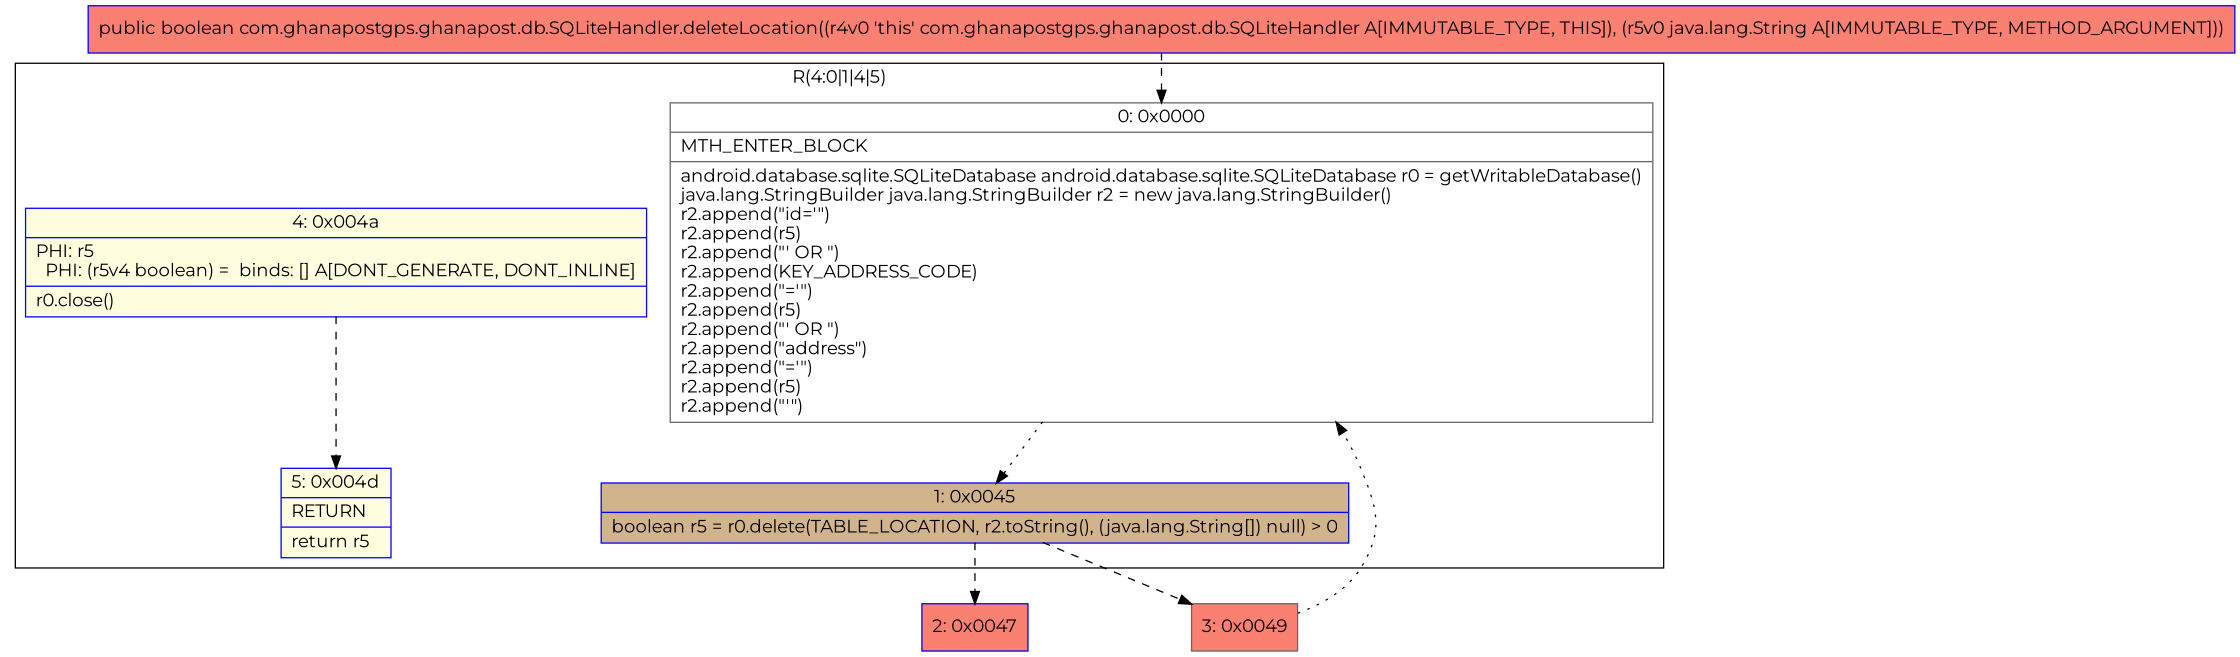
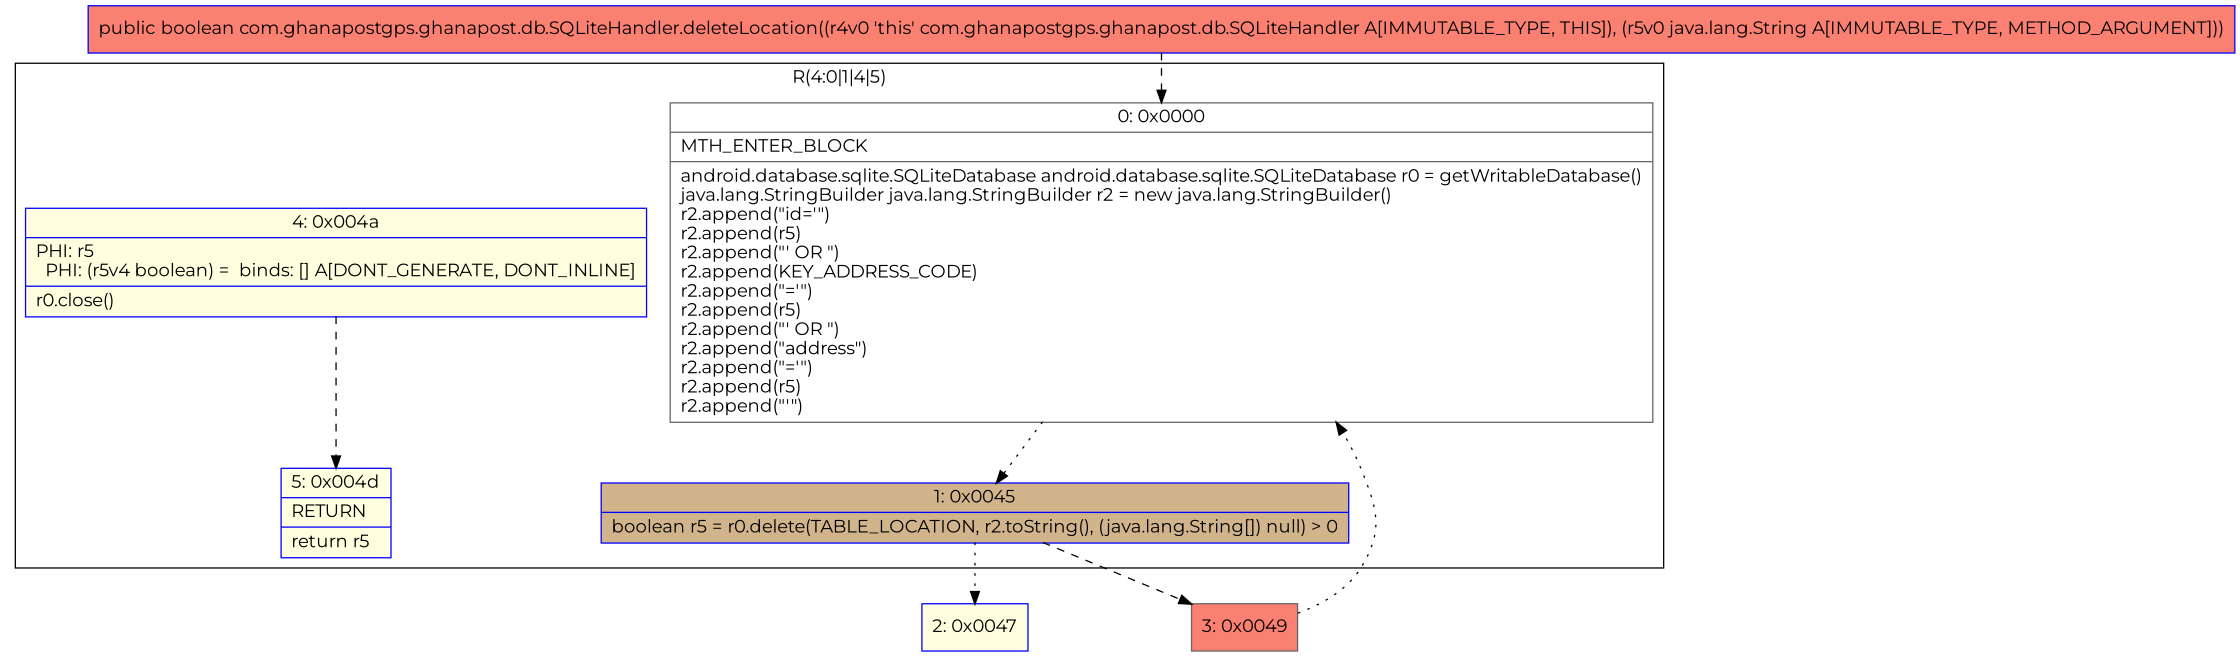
(975, 560) -> (975, 560)
(975, 627) -> (975, 627)
